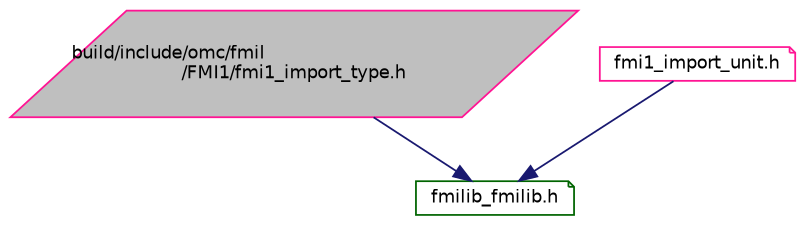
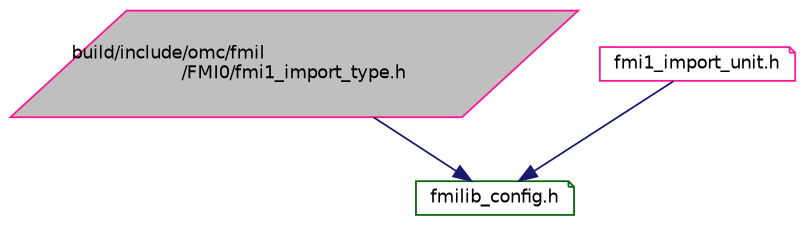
(294, 64) -> (294, 64)
(495, 198) -> (495, 198)
